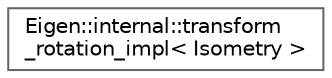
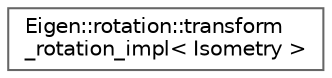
(166, 39) -> (166, 39)
